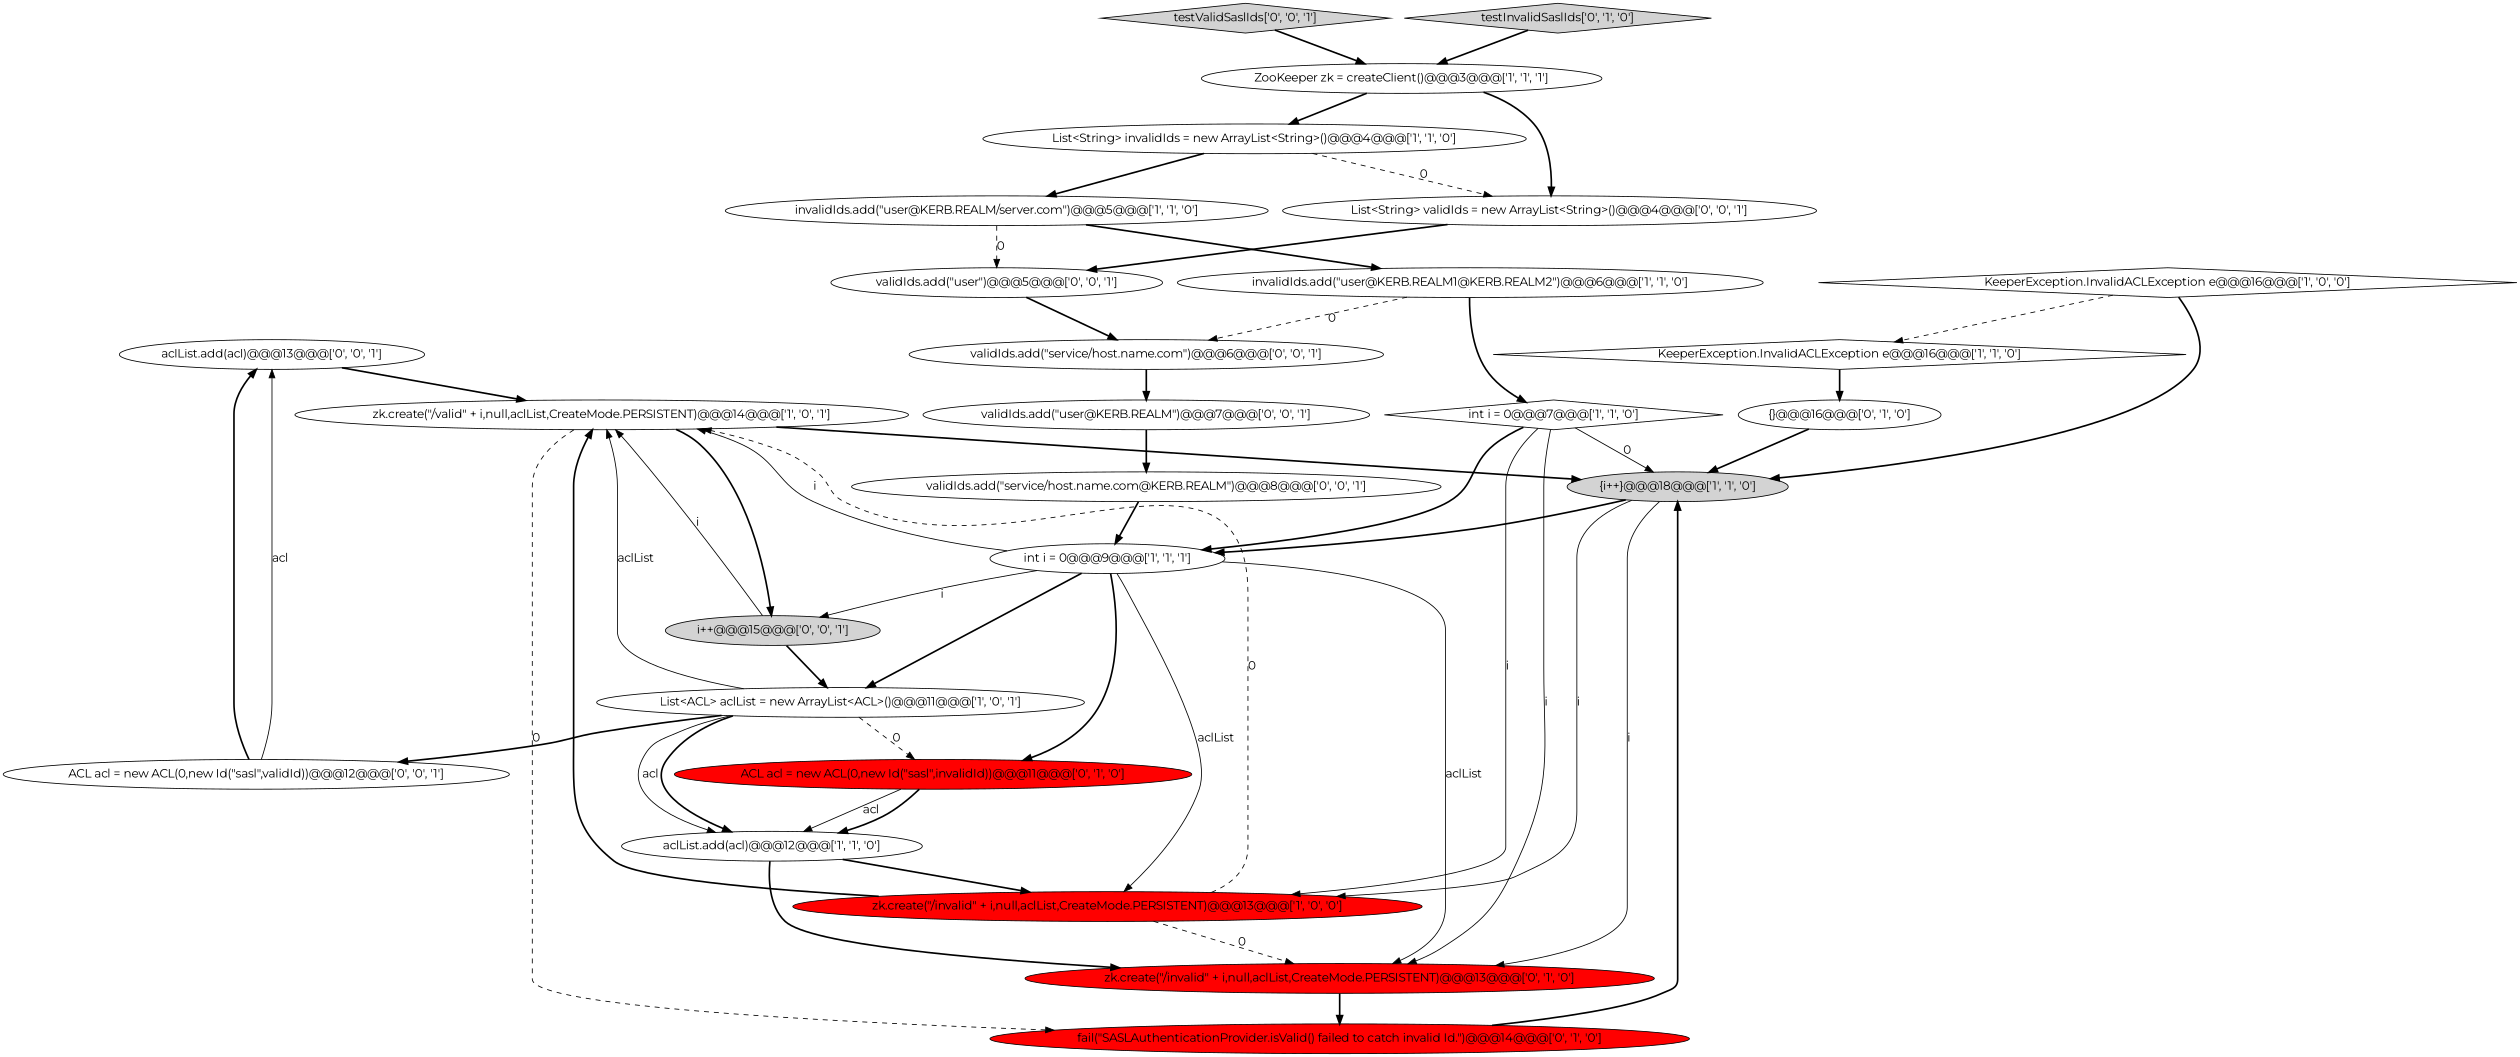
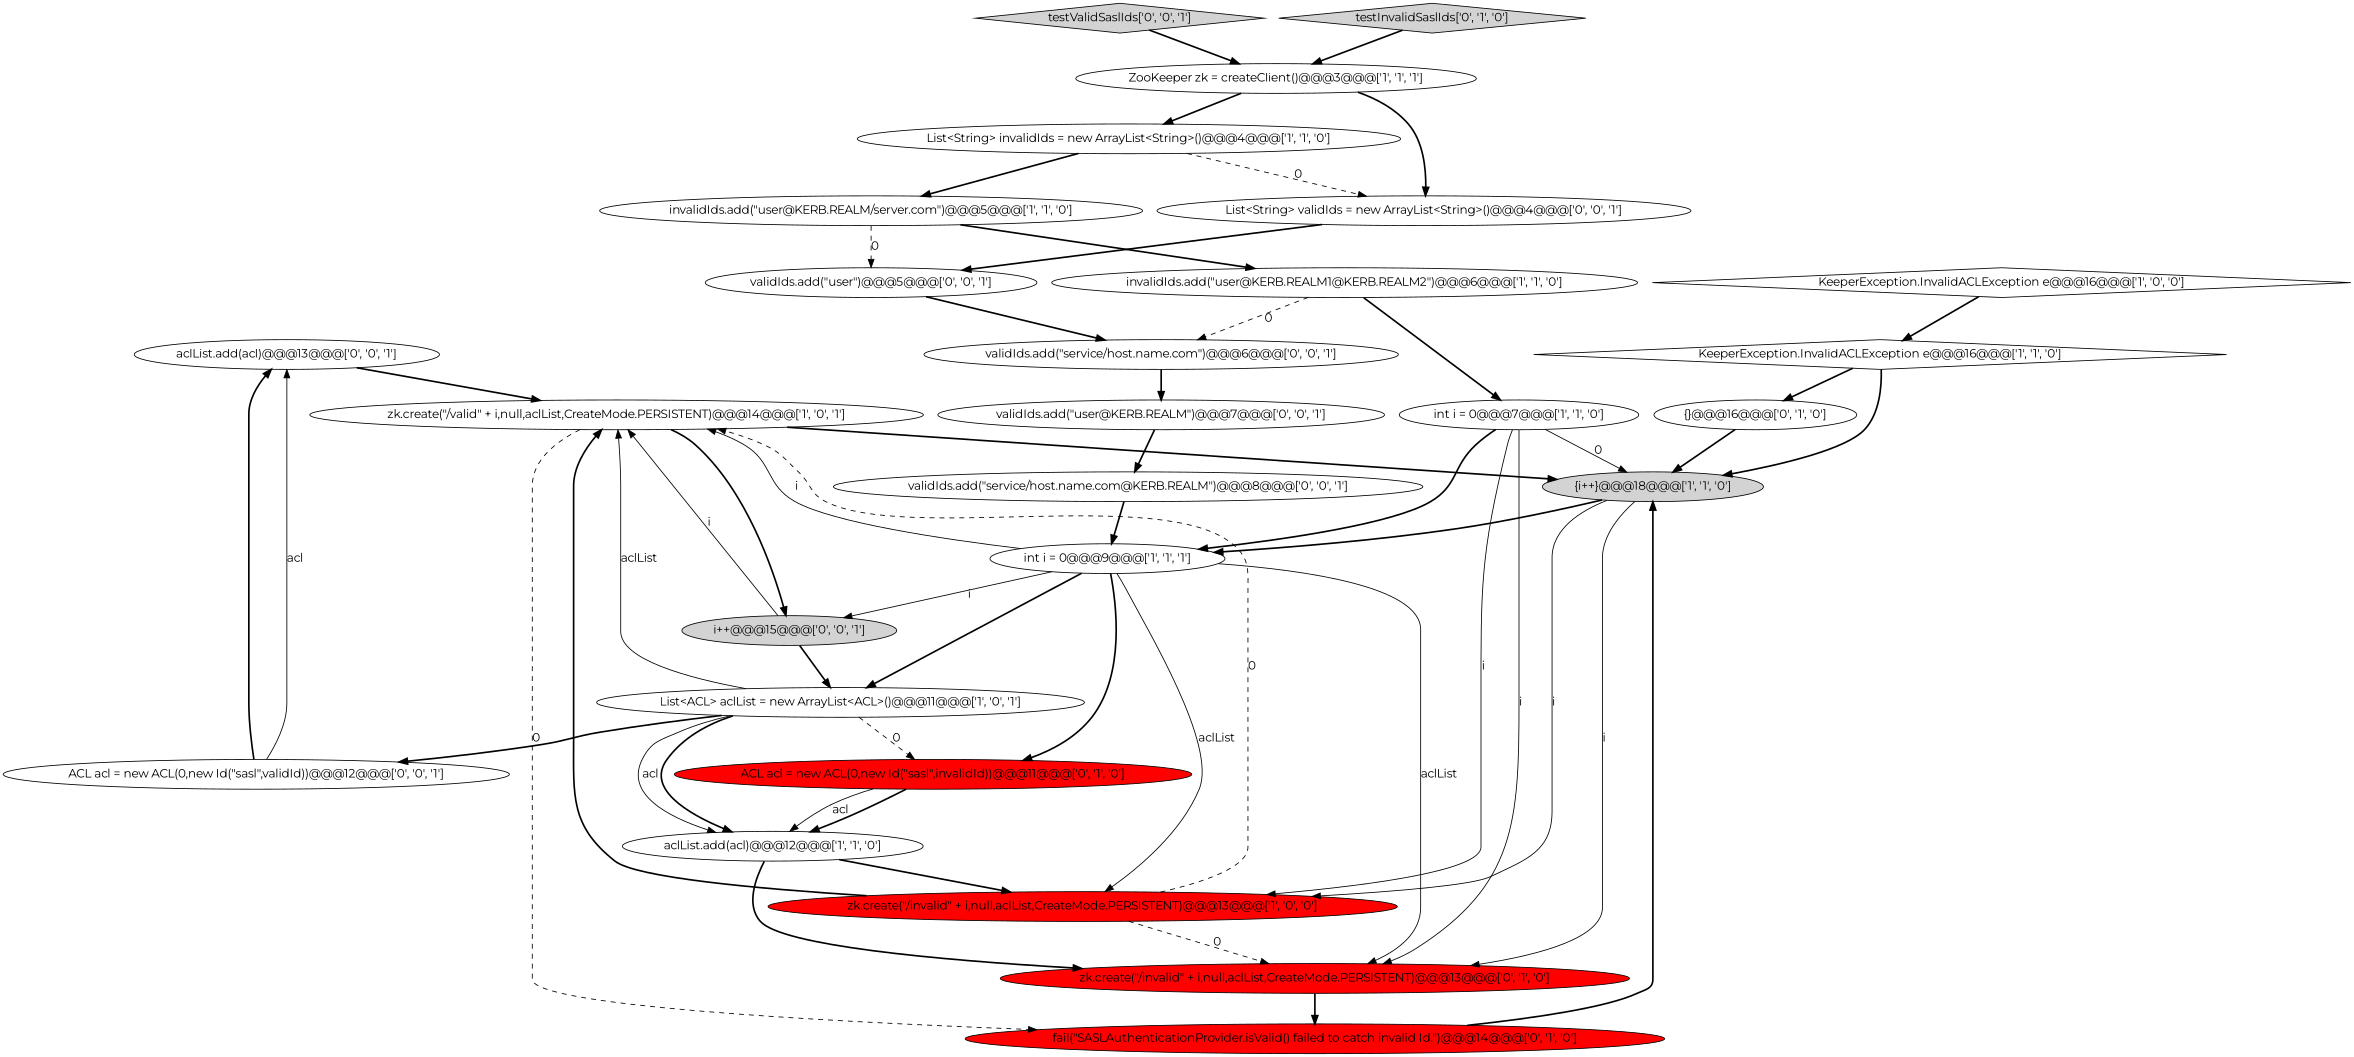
(2008, 318) -> (1944, 317)
(1554, 415) -> (1519, 415)
(2033, 439) -> (1831, 448)
